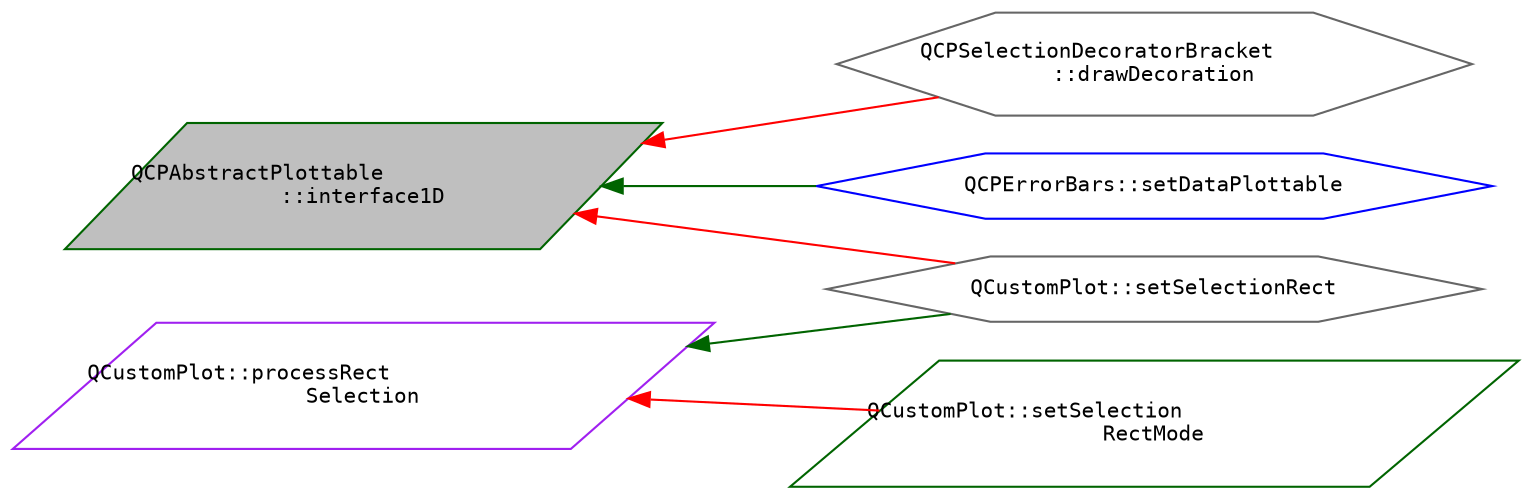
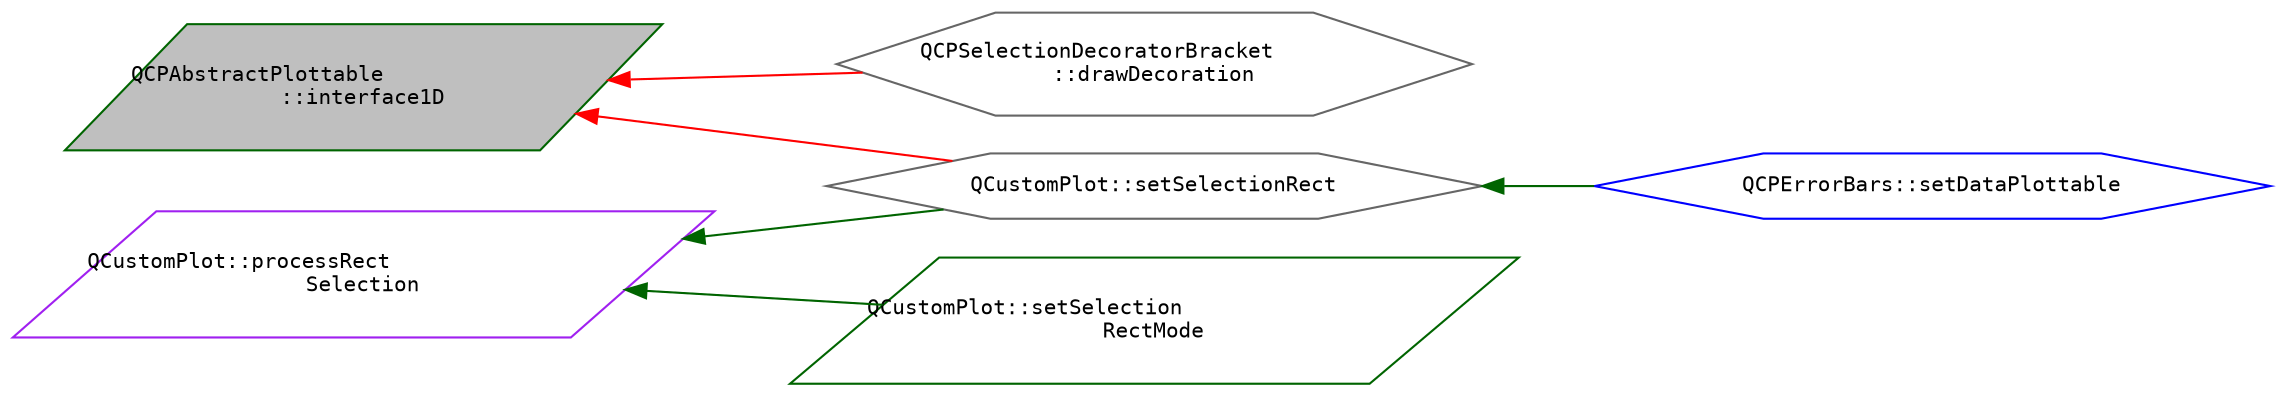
(720, 186) -> (1549, 186)
(765, 405) -> (765, 298)
